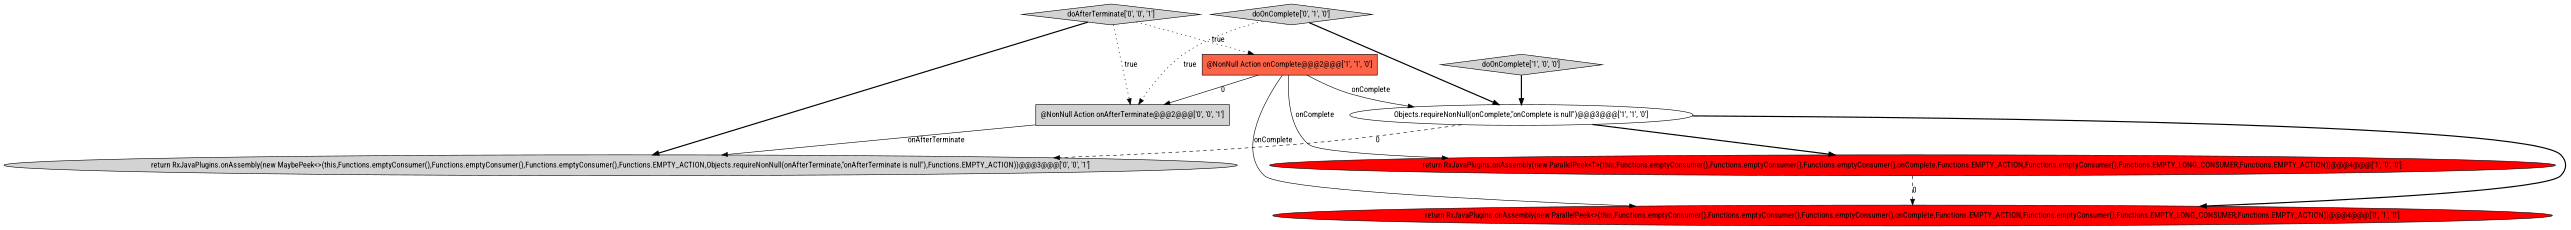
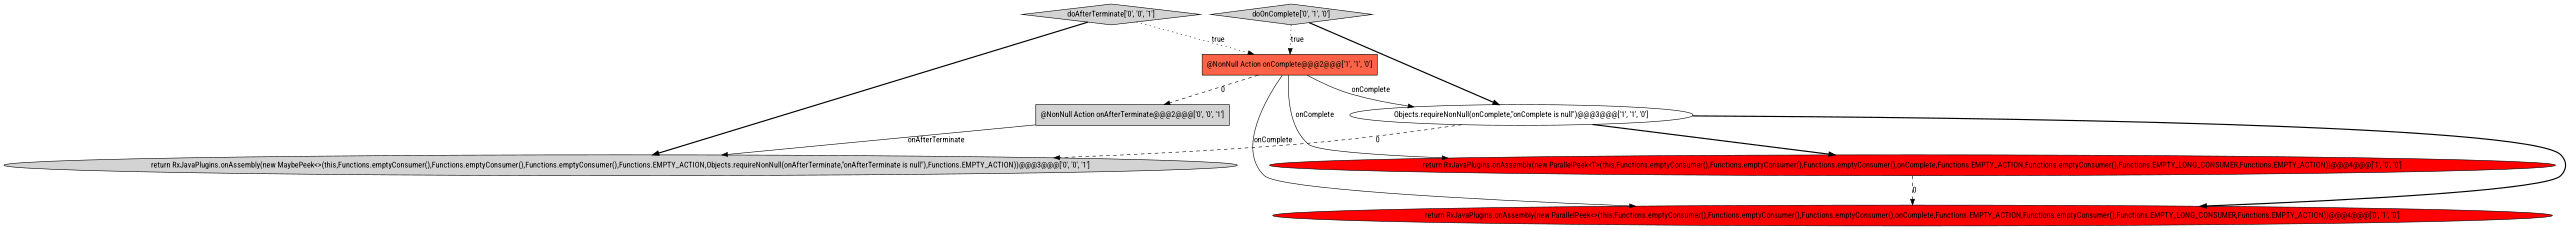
(1194, 48) -> (1291, 37)
(1121, 62) -> none
(1521, 65) -> none
(1214, 89) -> (1214, 89)
